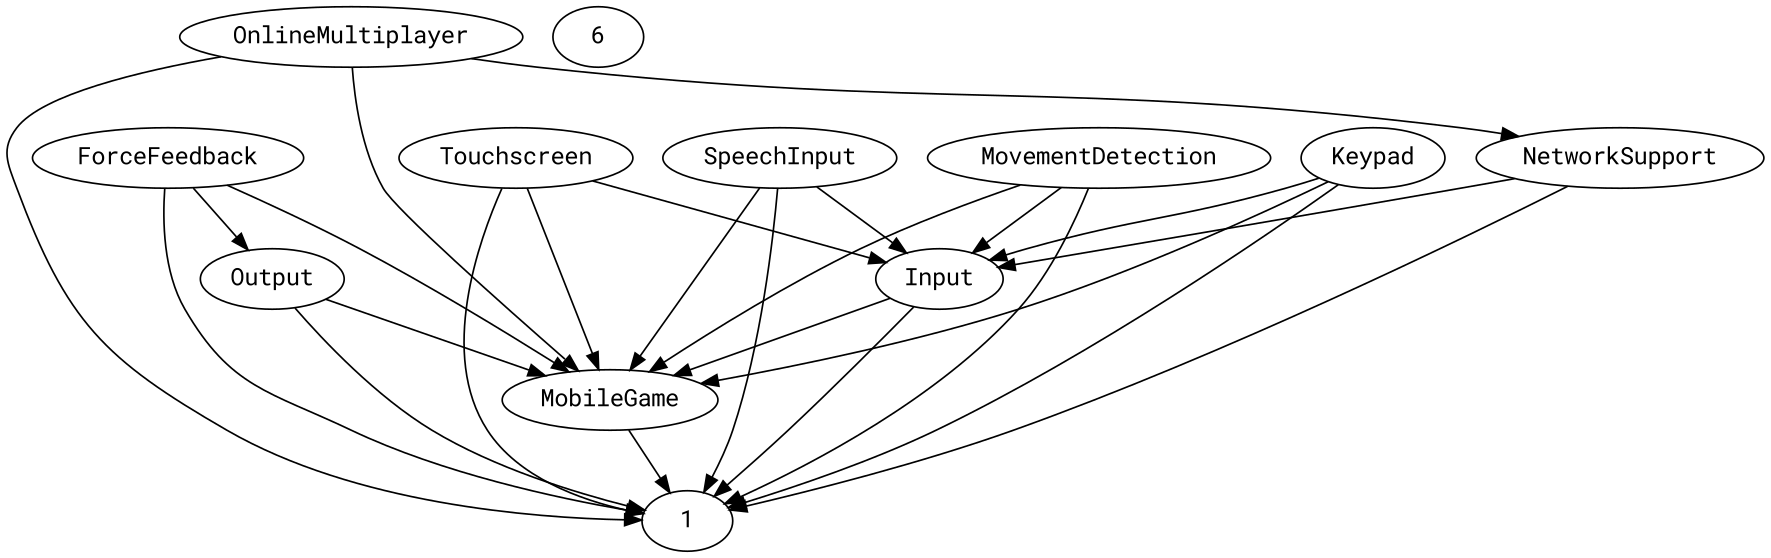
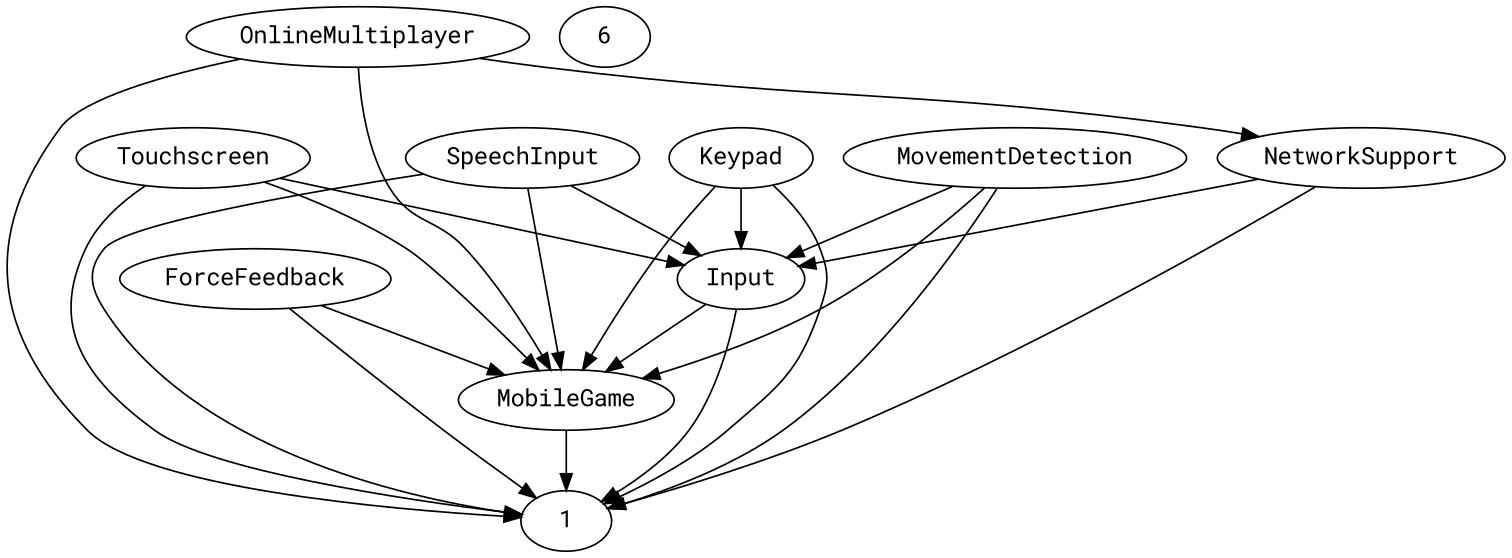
(272, 279) -> none
